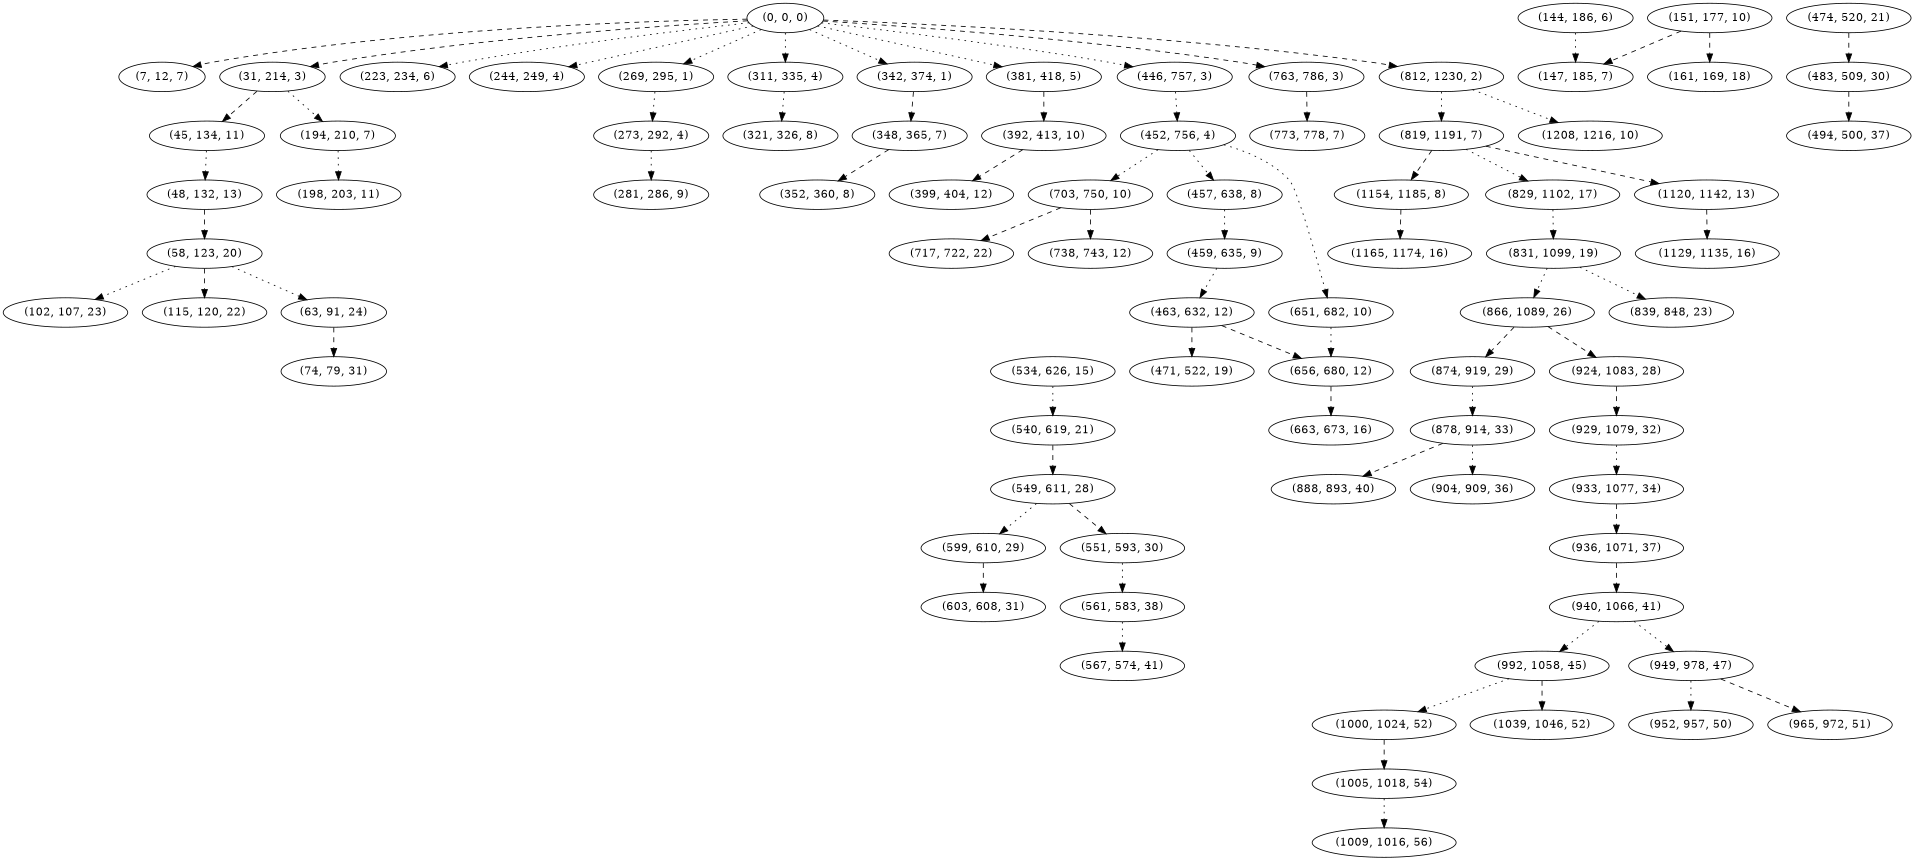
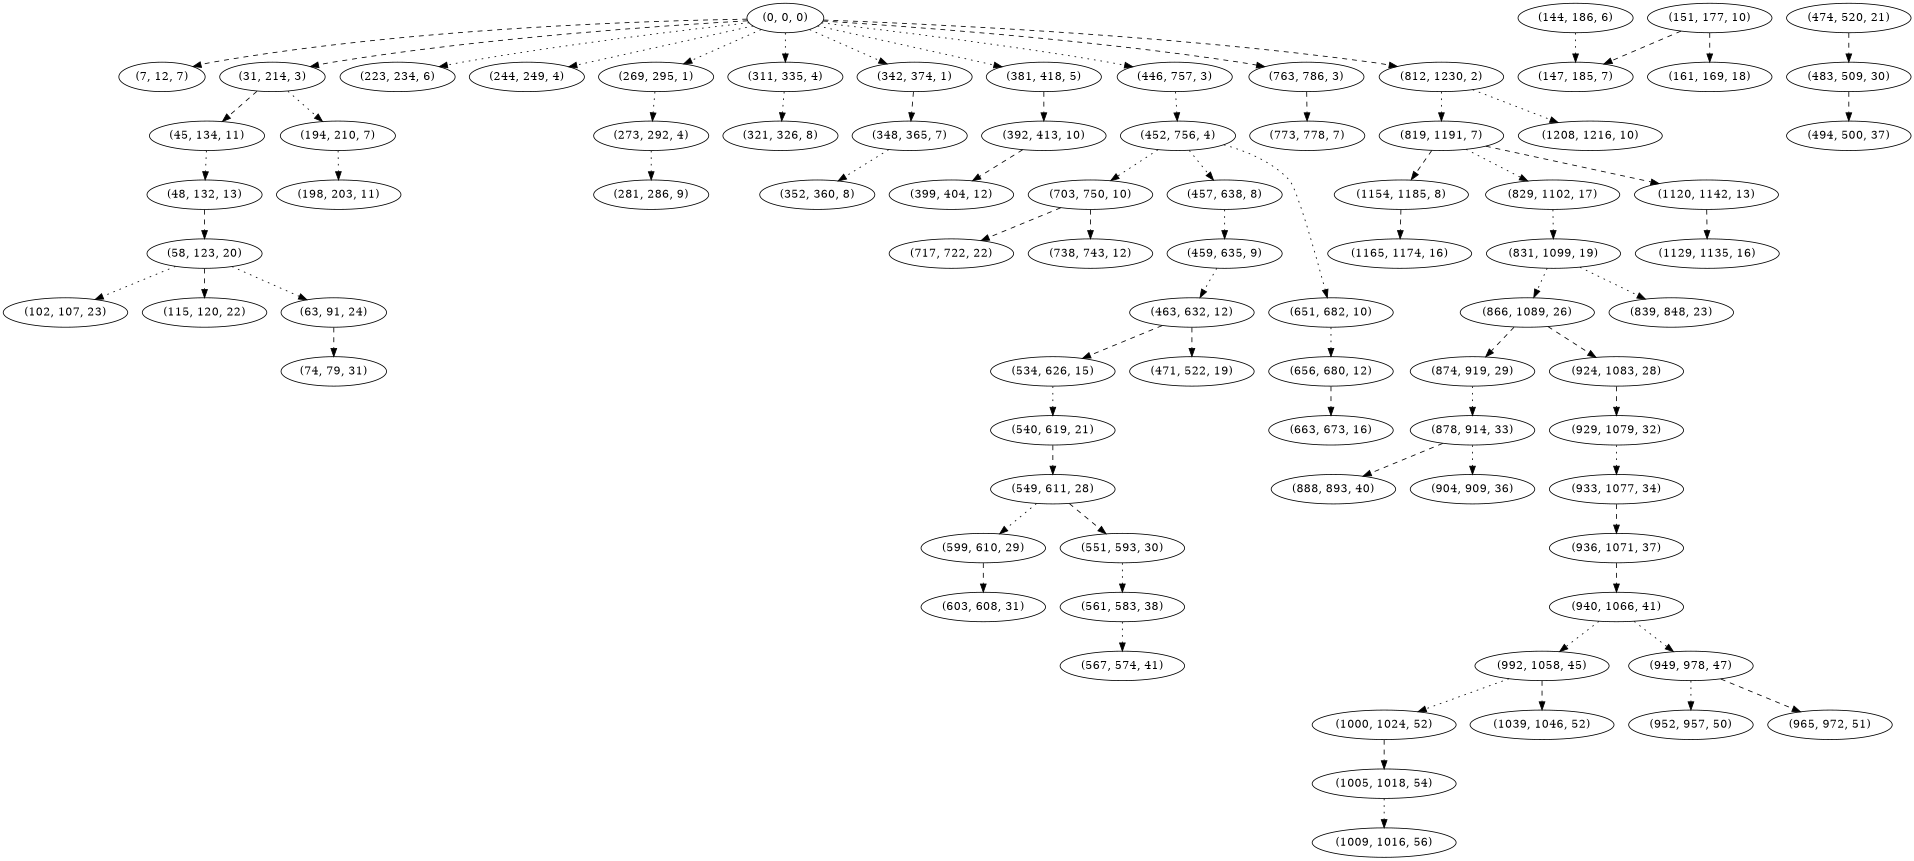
(867, 163) -> (867, 163)
(1258, 340) -> (1126, 340)
